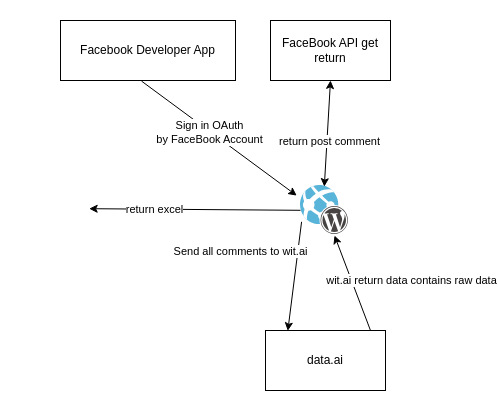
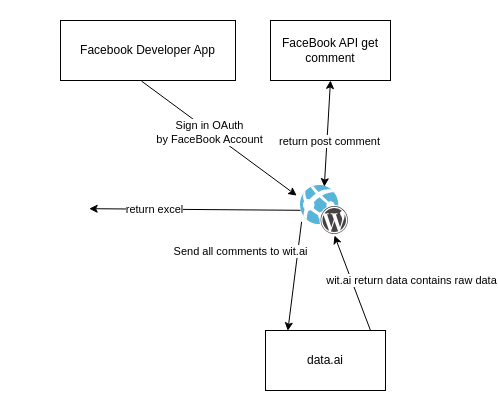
(331, 51) -> (331, 51)
